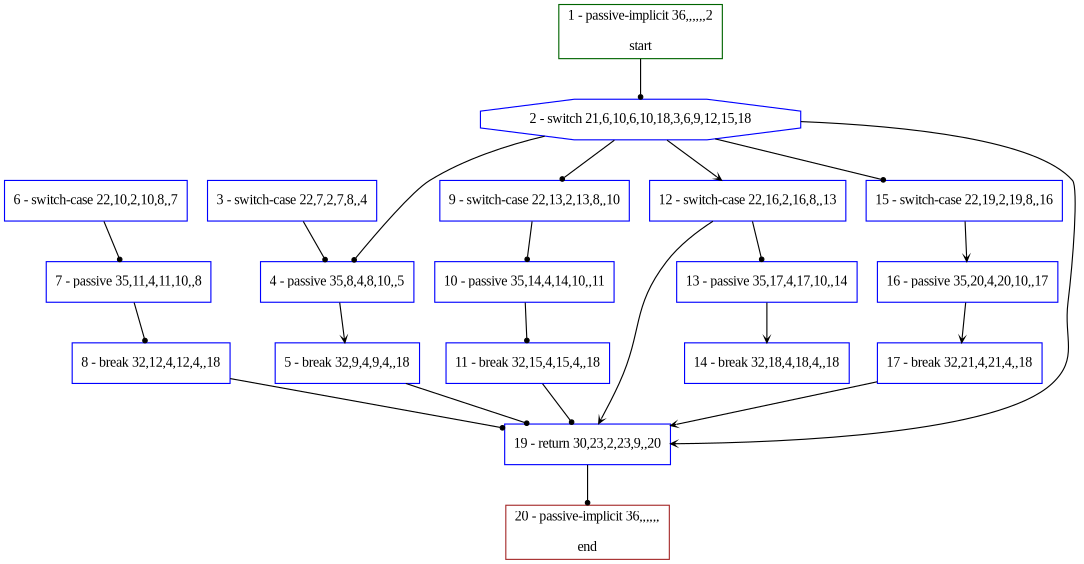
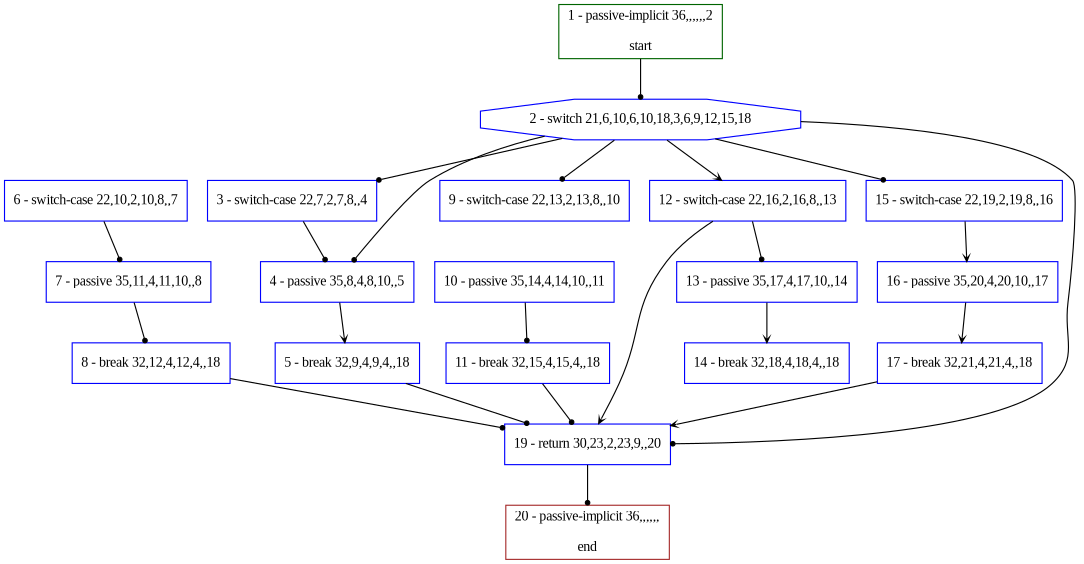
none -> (440, 166)
(530, 239) -> none
(1068, 336) -> (1068, 336)
